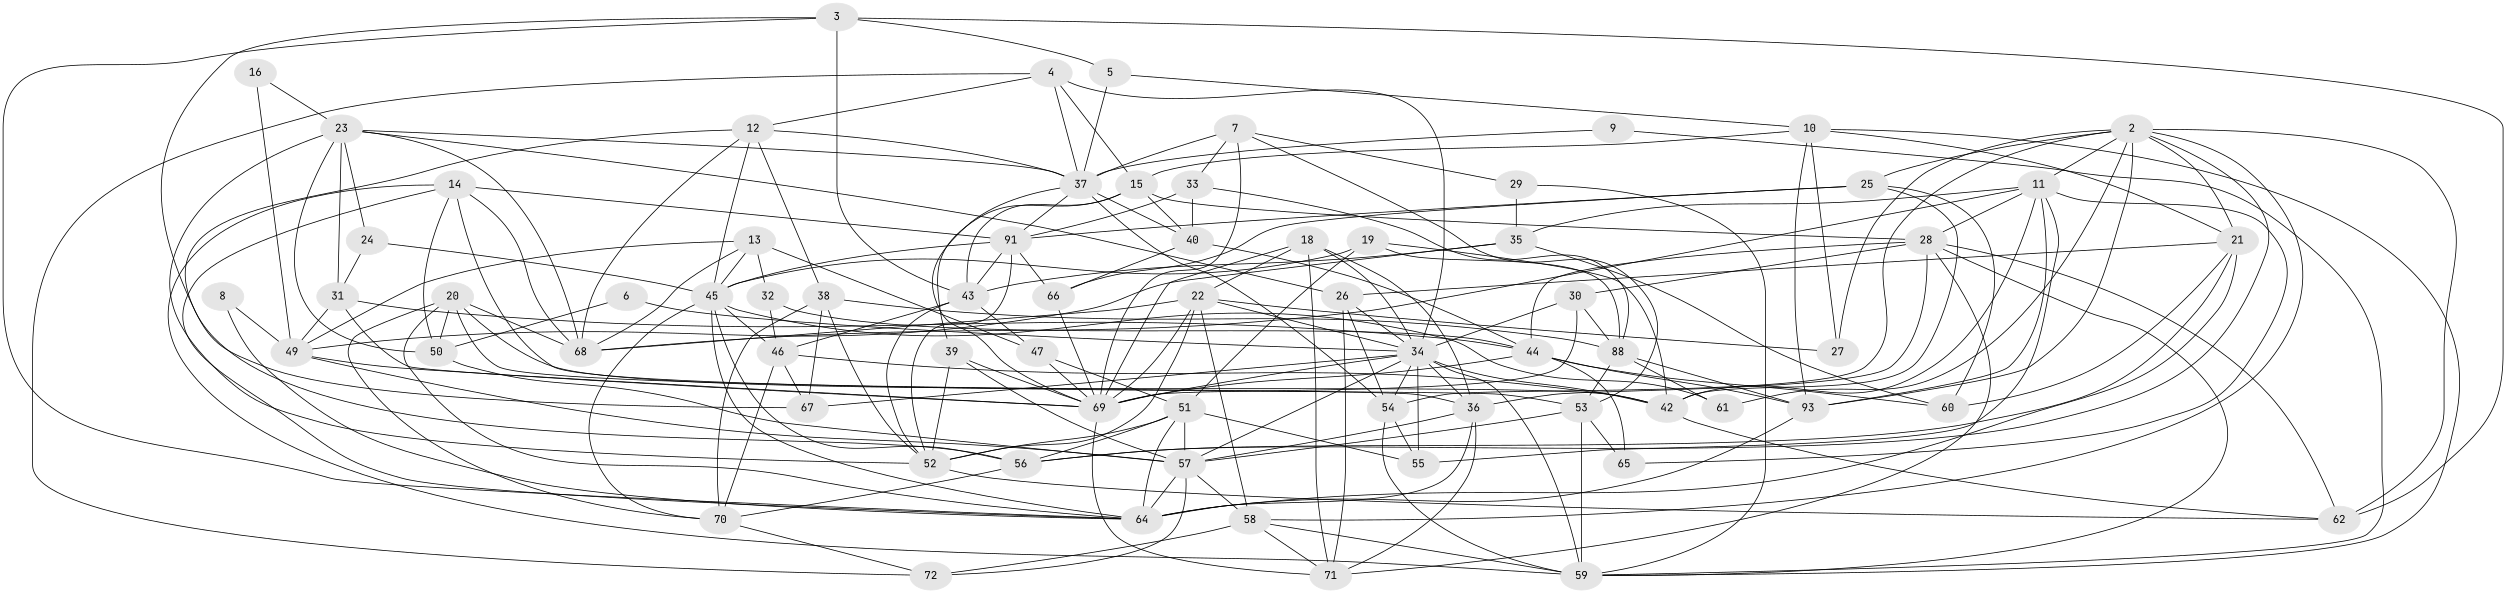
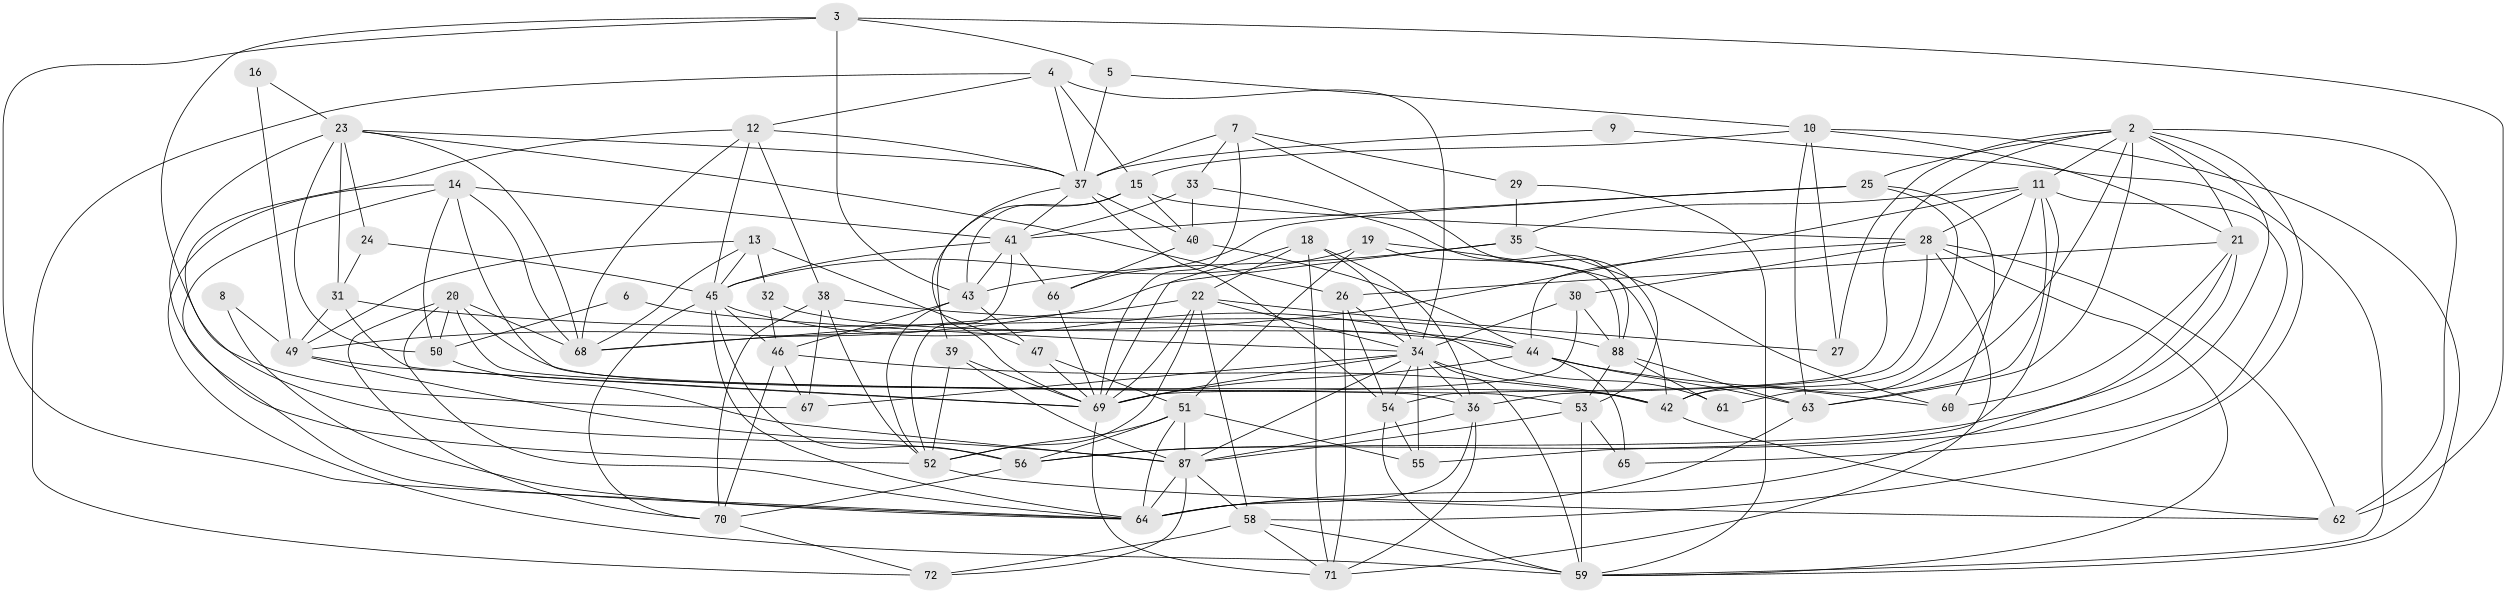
(1011, 241) -> (1011, 241)
(1808, 408) -> (1808, 408)
(1185, 464) -> (1185, 464)
